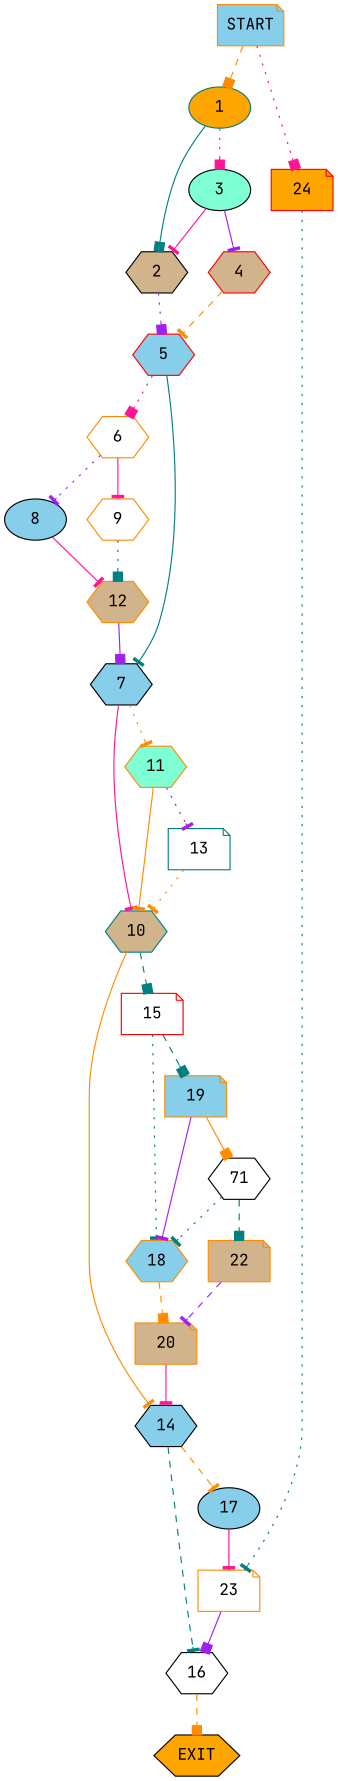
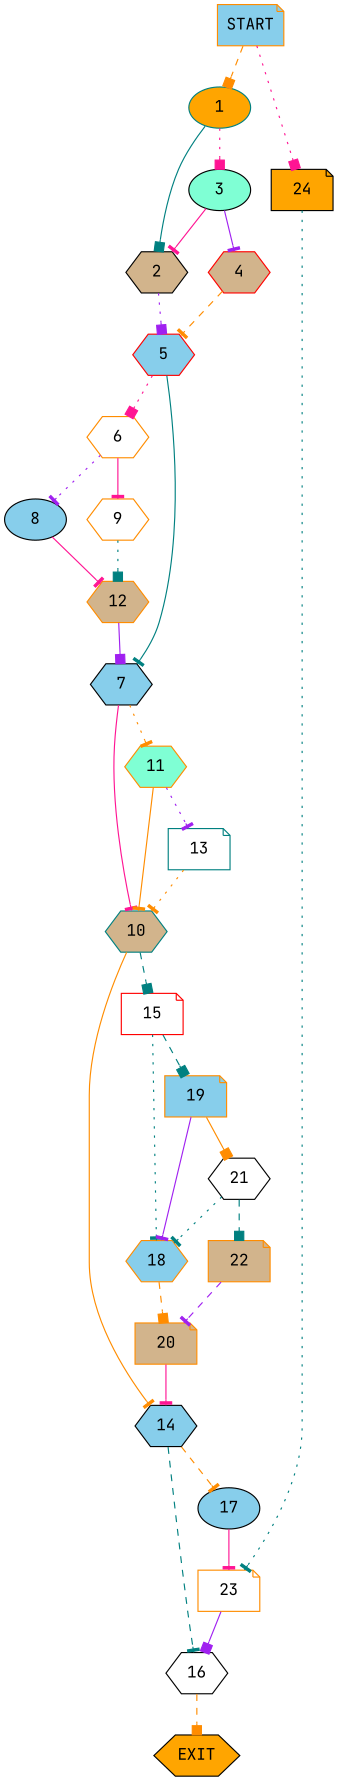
(302, 190) -> (302, 190)
(239, 1179) -> (239, 1179)
